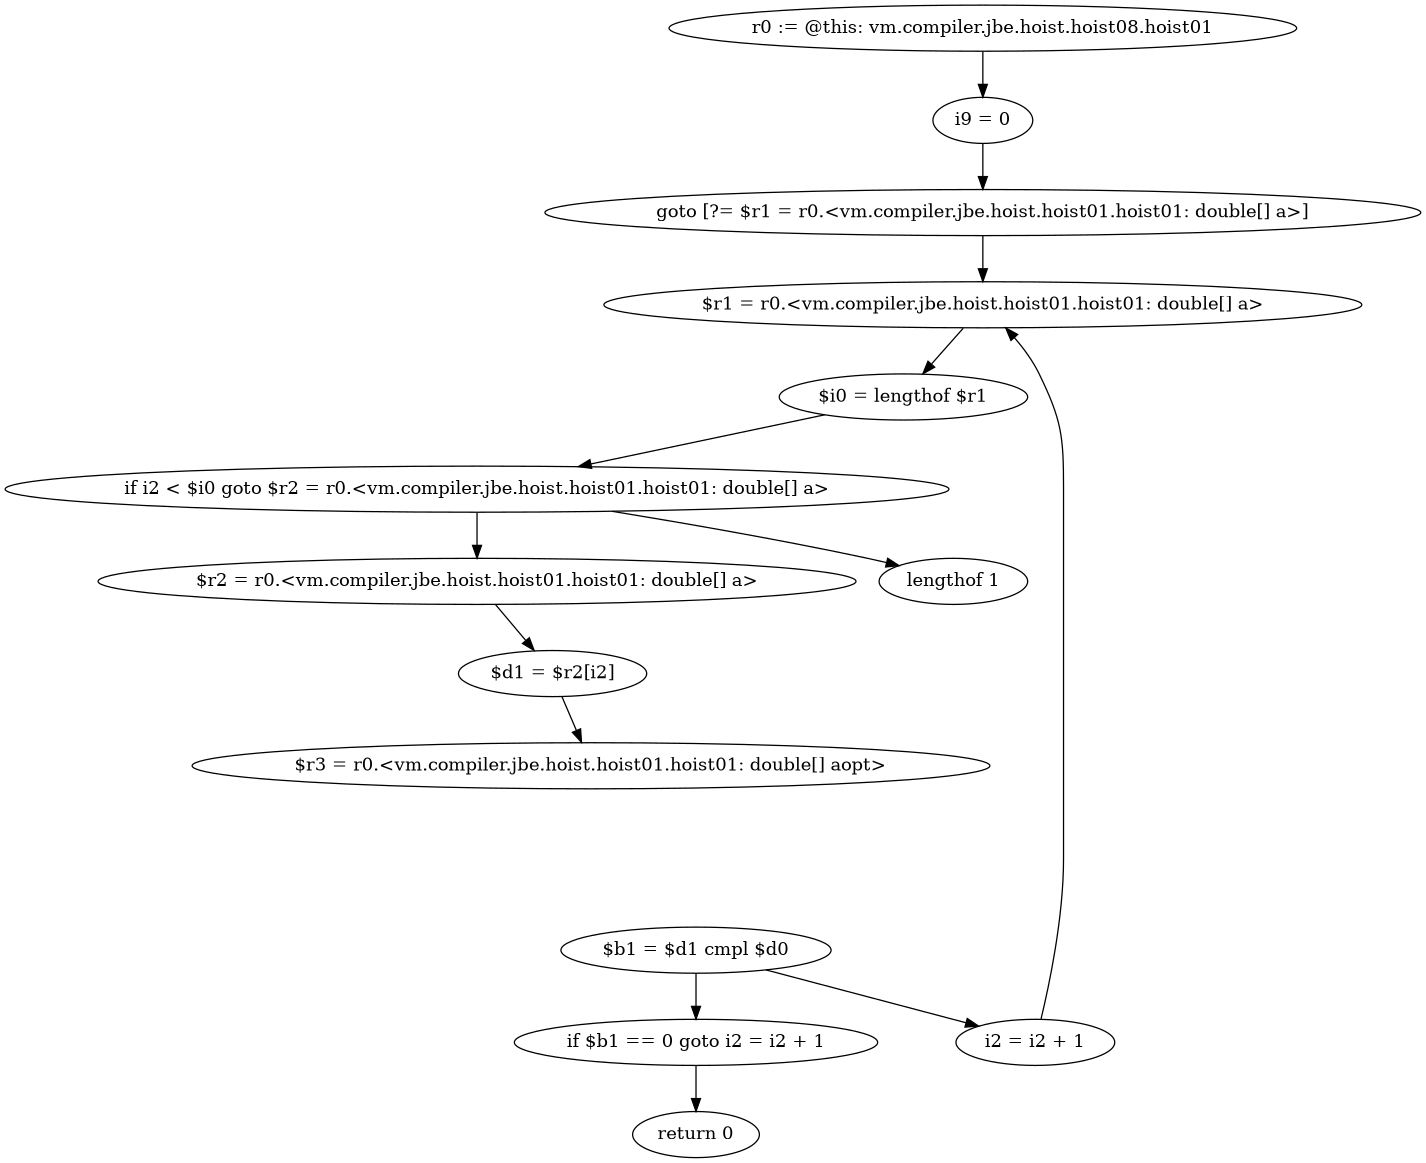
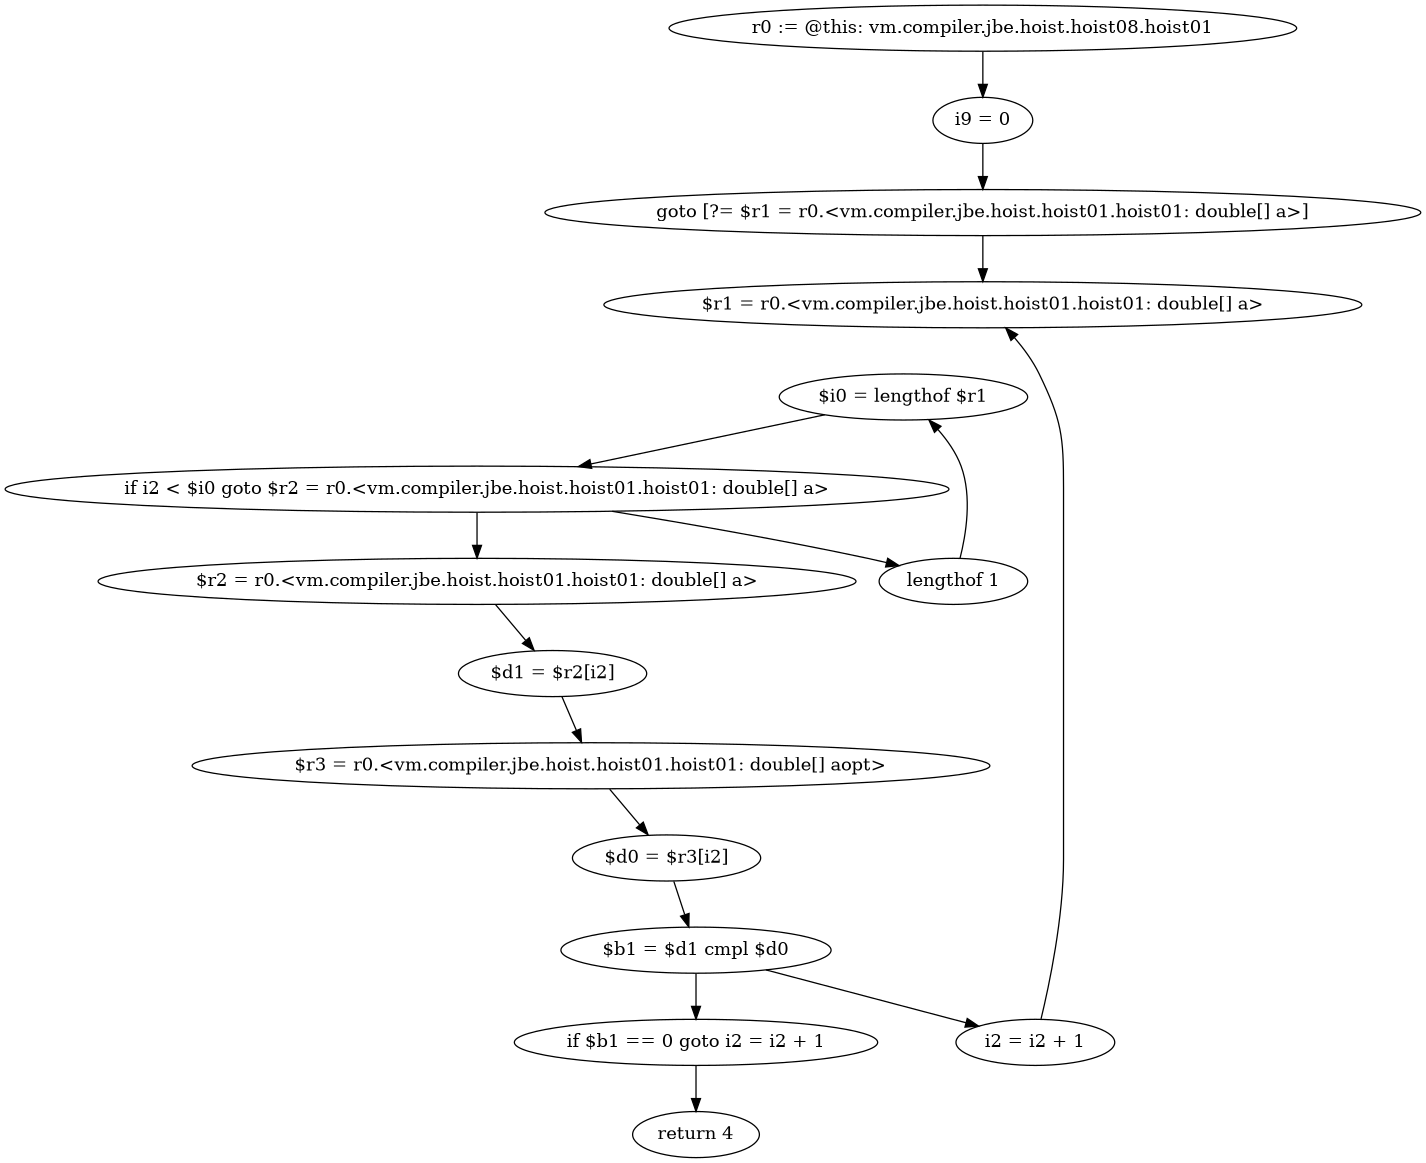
(947, 346) -> (967, 490)
none -> (667, 858)
(696, 1135) -> (696, 1135)
